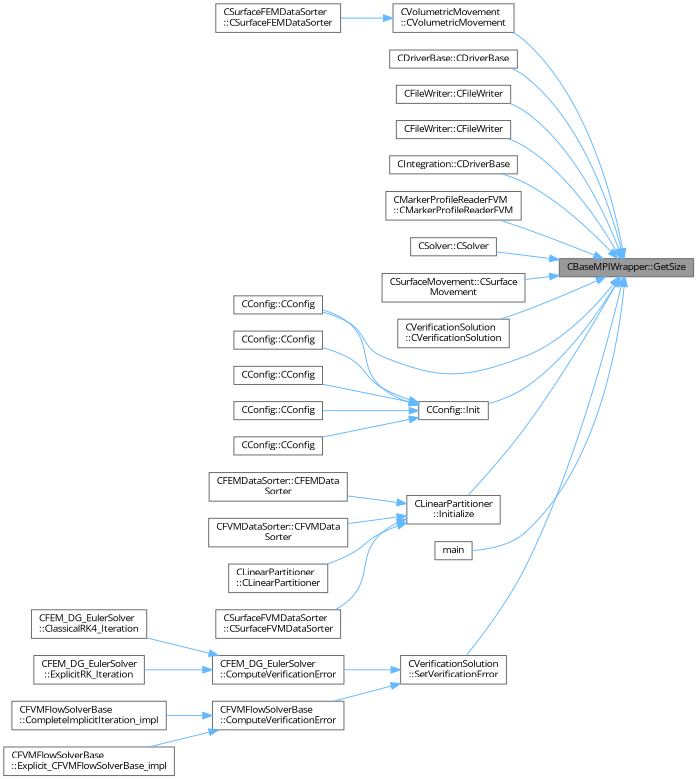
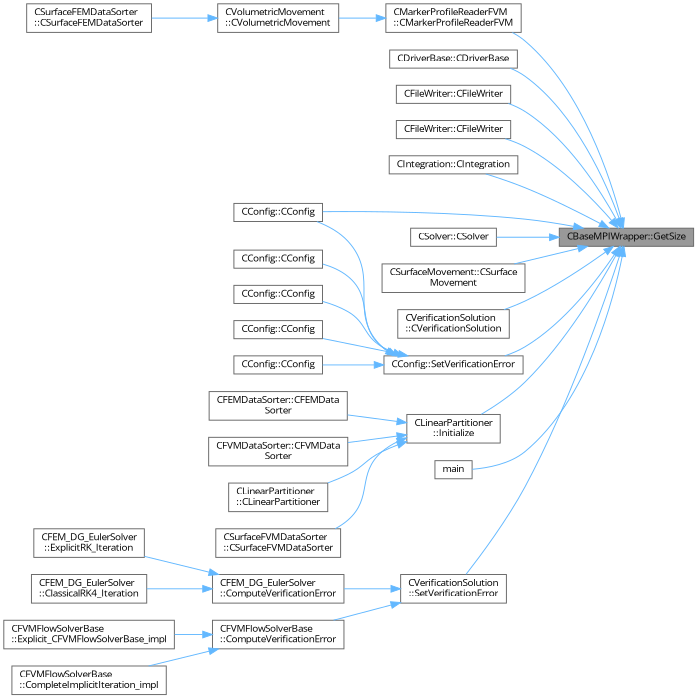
(586, 131) -> (357, 18)
(454, 165) -> (454, 165)
(454, 411) -> (454, 365)
